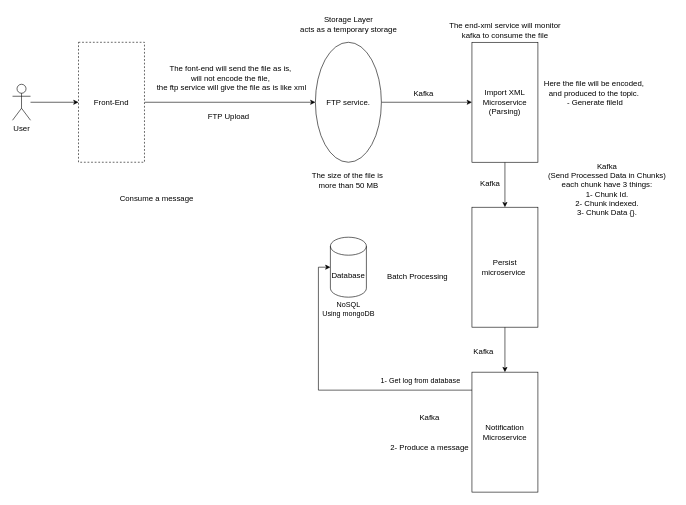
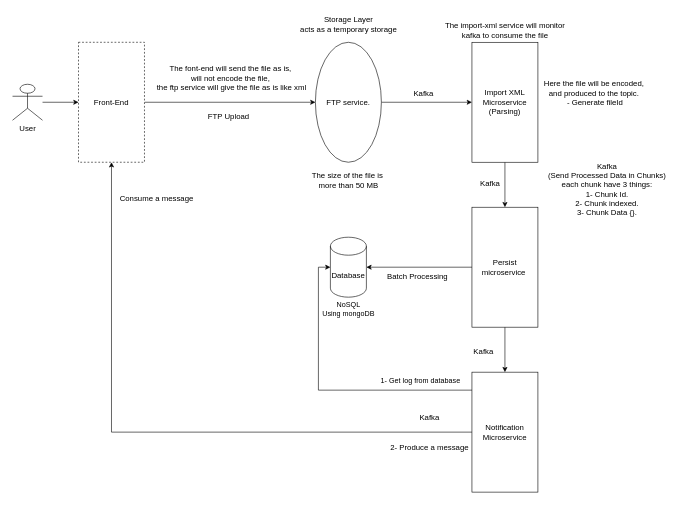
(505, 30) -> (505, 30)
(21, 102) -> (27, 102)
none -> (371, 267)
none -> (111, 300)
